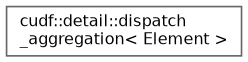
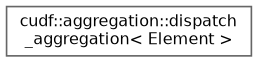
(124, 31) -> (129, 31)
